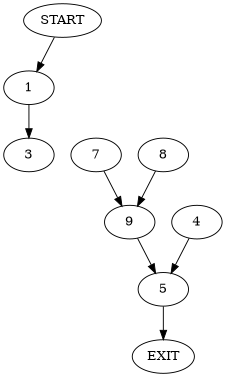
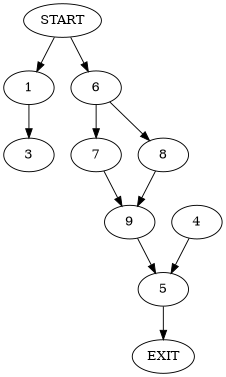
none -> (96, 88)
